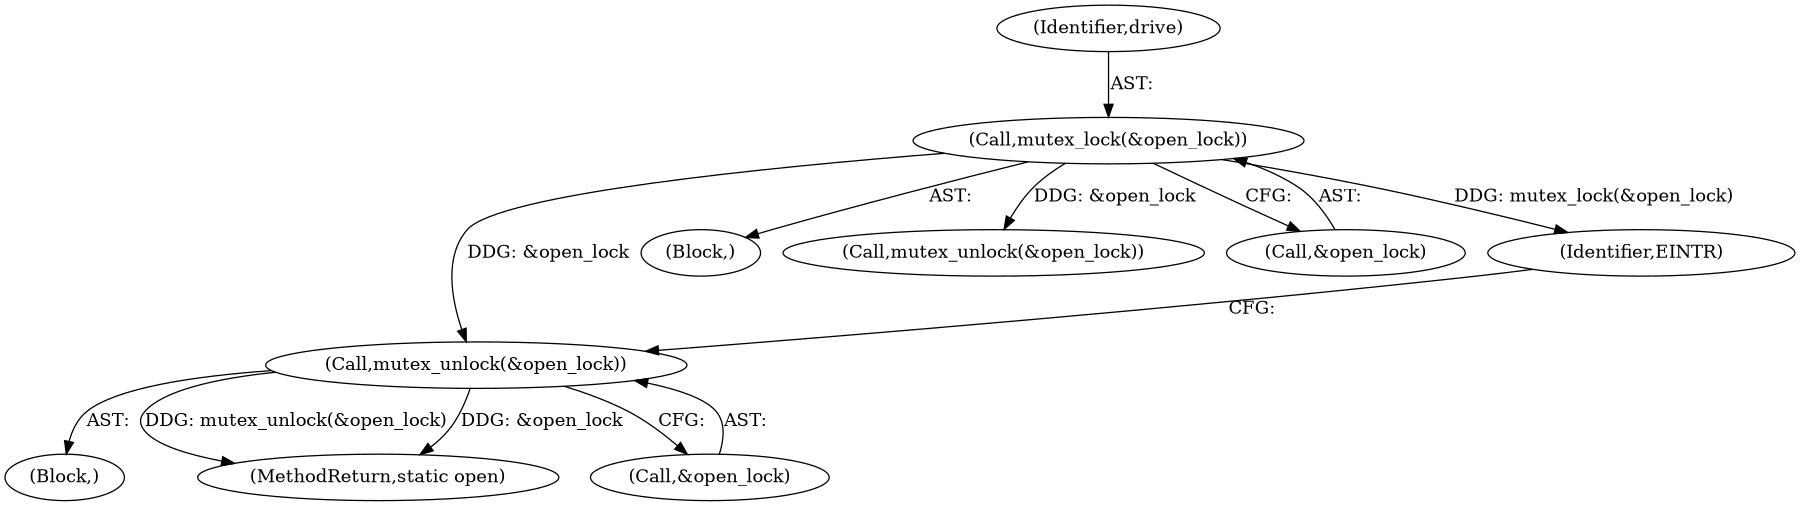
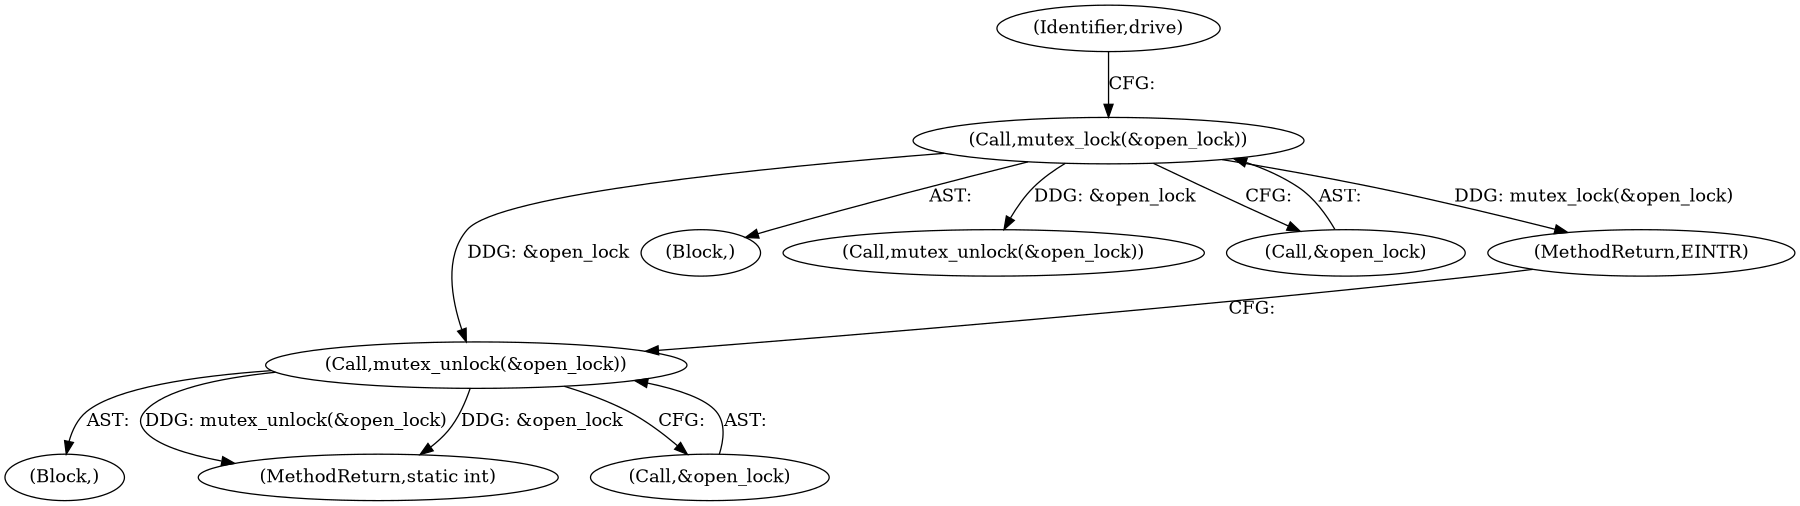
(1135, 85) -> (1135, 85)
(1641, 253) -> (1641, 253)
(378, 477) -> (378, 477)
